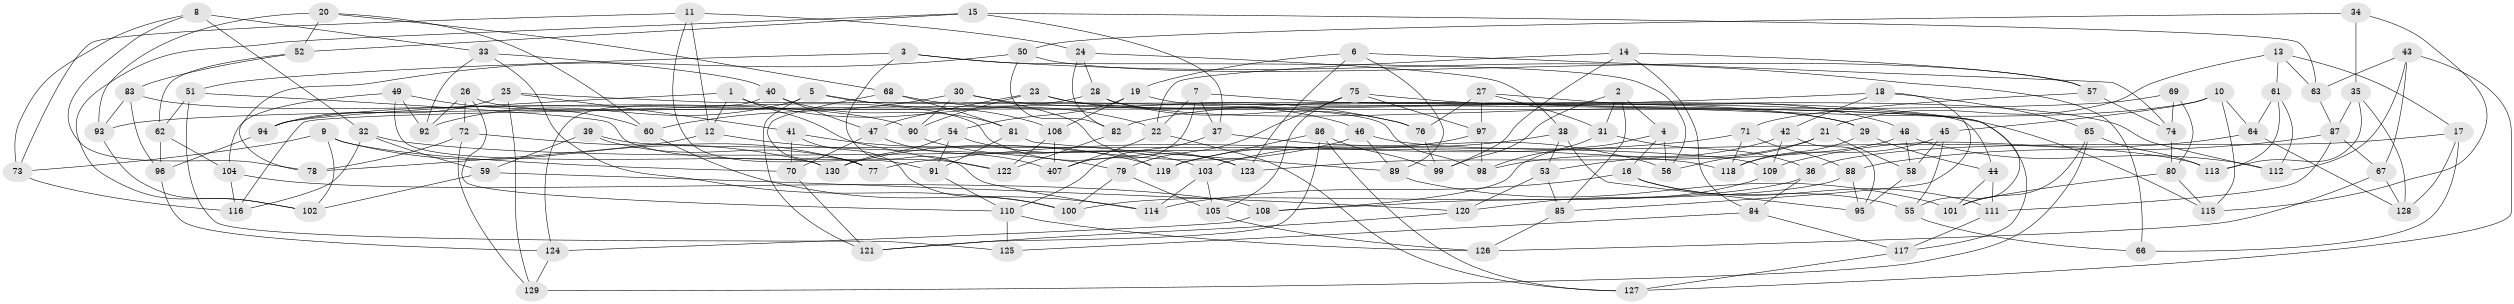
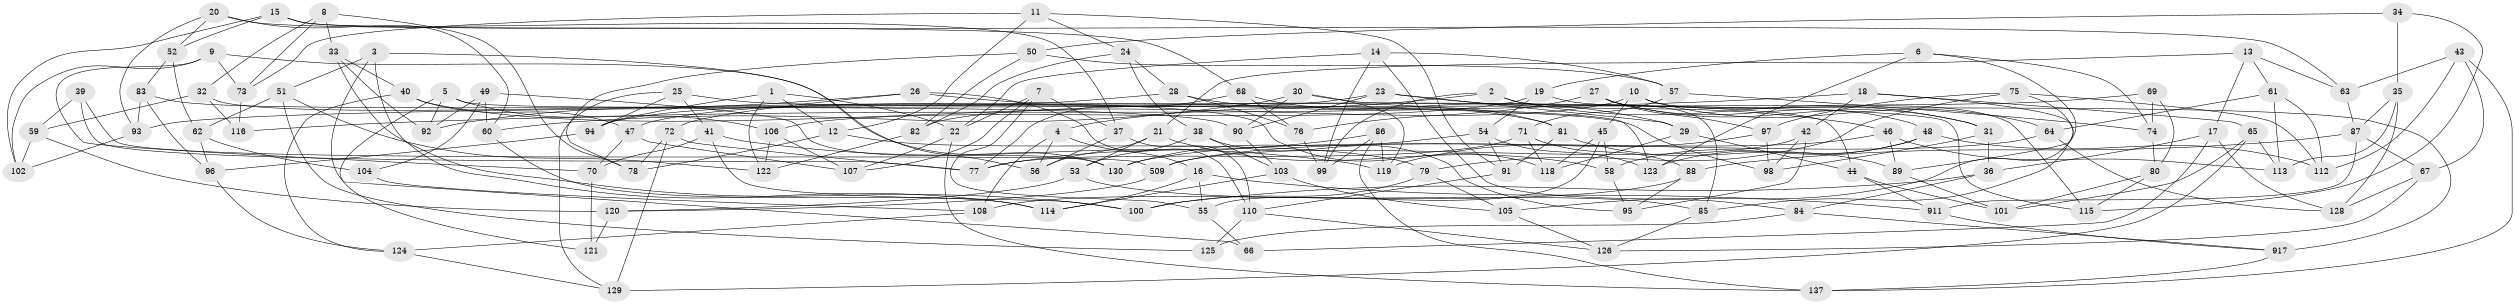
(1055, 172) -> (851, 172)
(1770, 172) -> (1157, 172)
(233, 192) -> none
(1992, 212) -> (1935, 212)
(1129, 238) -> (1177, 150)
(1902, 252) -> (2280, 252)
(1632, 291) -> (1816, 291)
